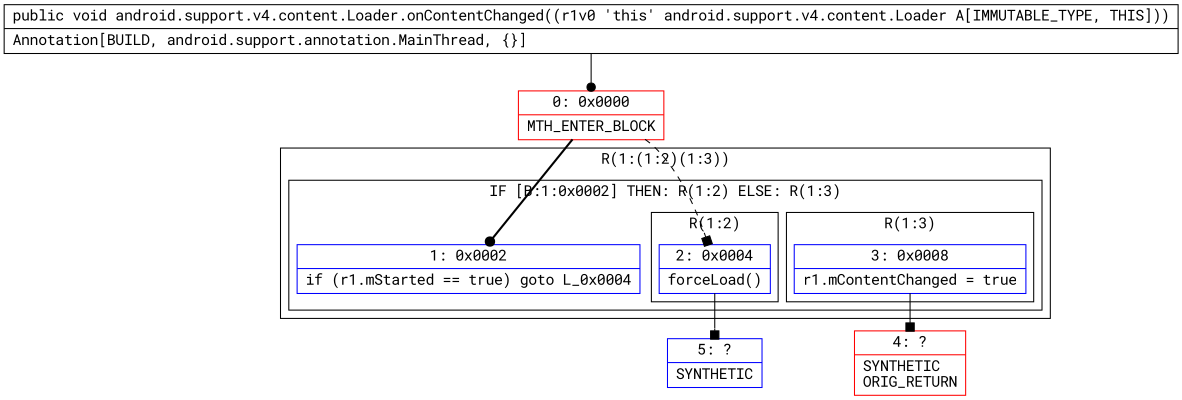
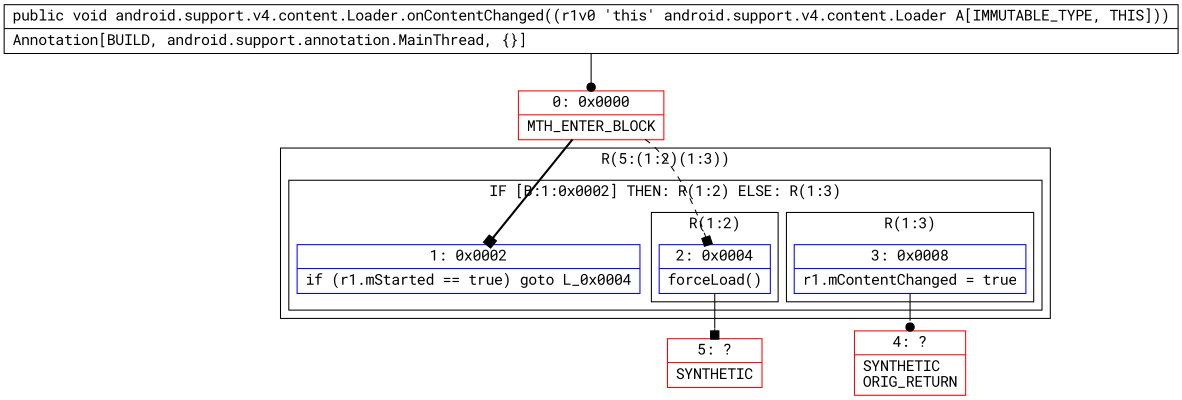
(665, 160) -> (665, 160)
(533, 189) -> (533, 189)
(910, 307) -> (910, 307)
(715, 363) -> (715, 363)
